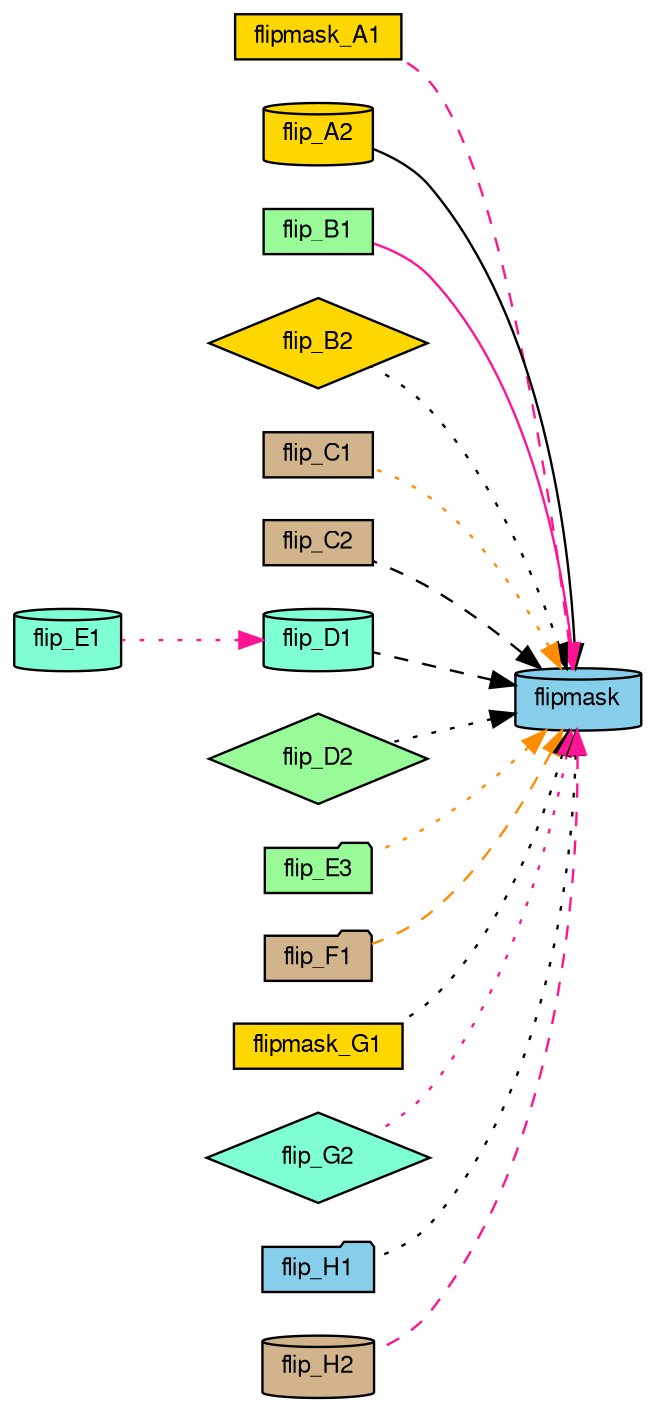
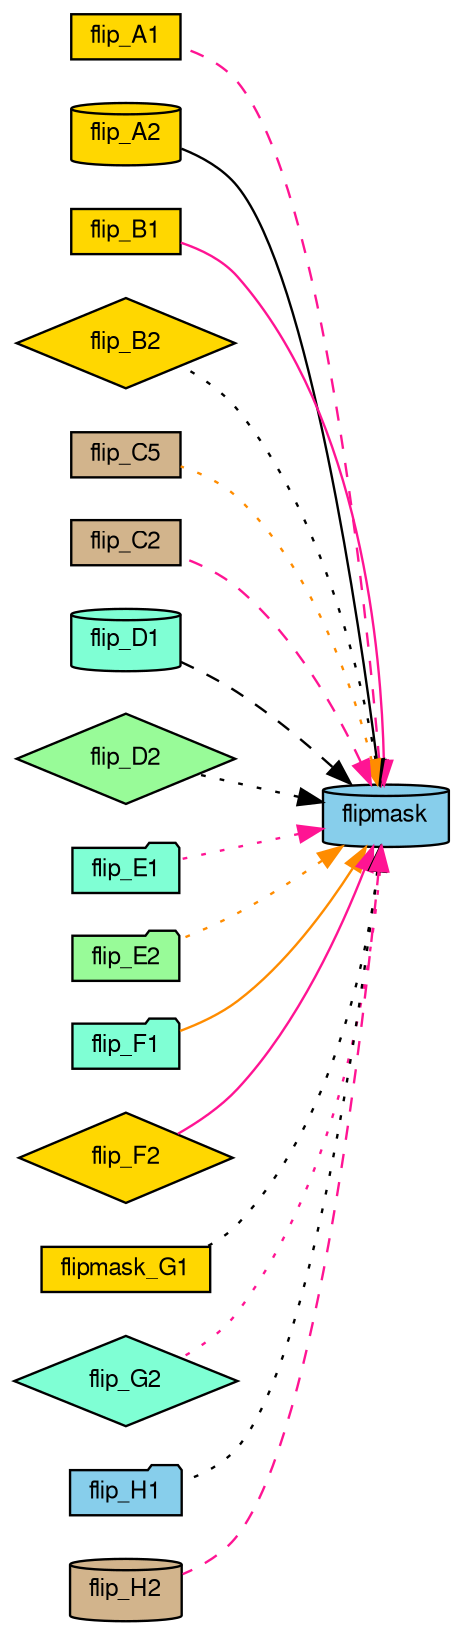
(318, 37) -> (126, 37)
(318, 232) -> (126, 232)
(318, 455) -> (126, 455)
(451, 601) -> (289, 642)
(68, 640) -> (126, 870)
(181, 640) -> (239, 847)
(478, 865) -> (279, 964)
(318, 870) -> (126, 958)
(318, 958) -> (126, 1046)
none -> (126, 1158)
